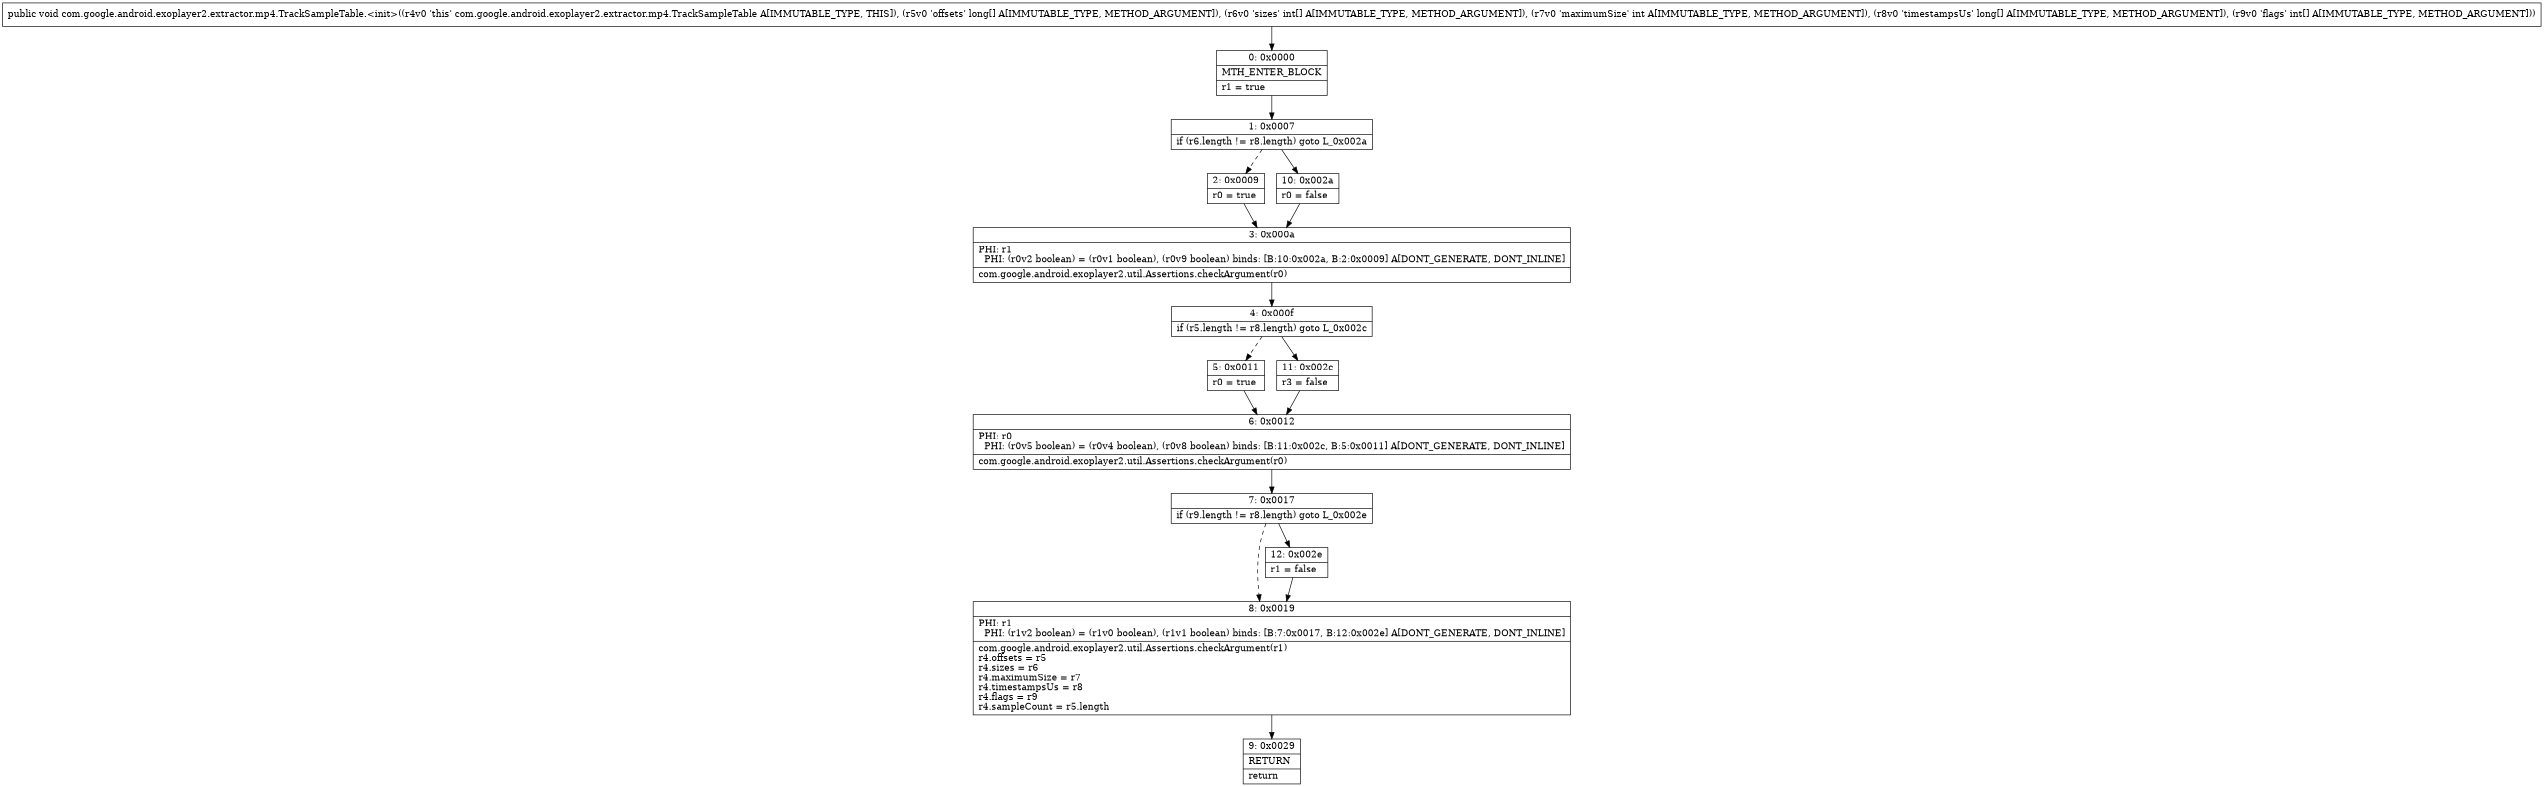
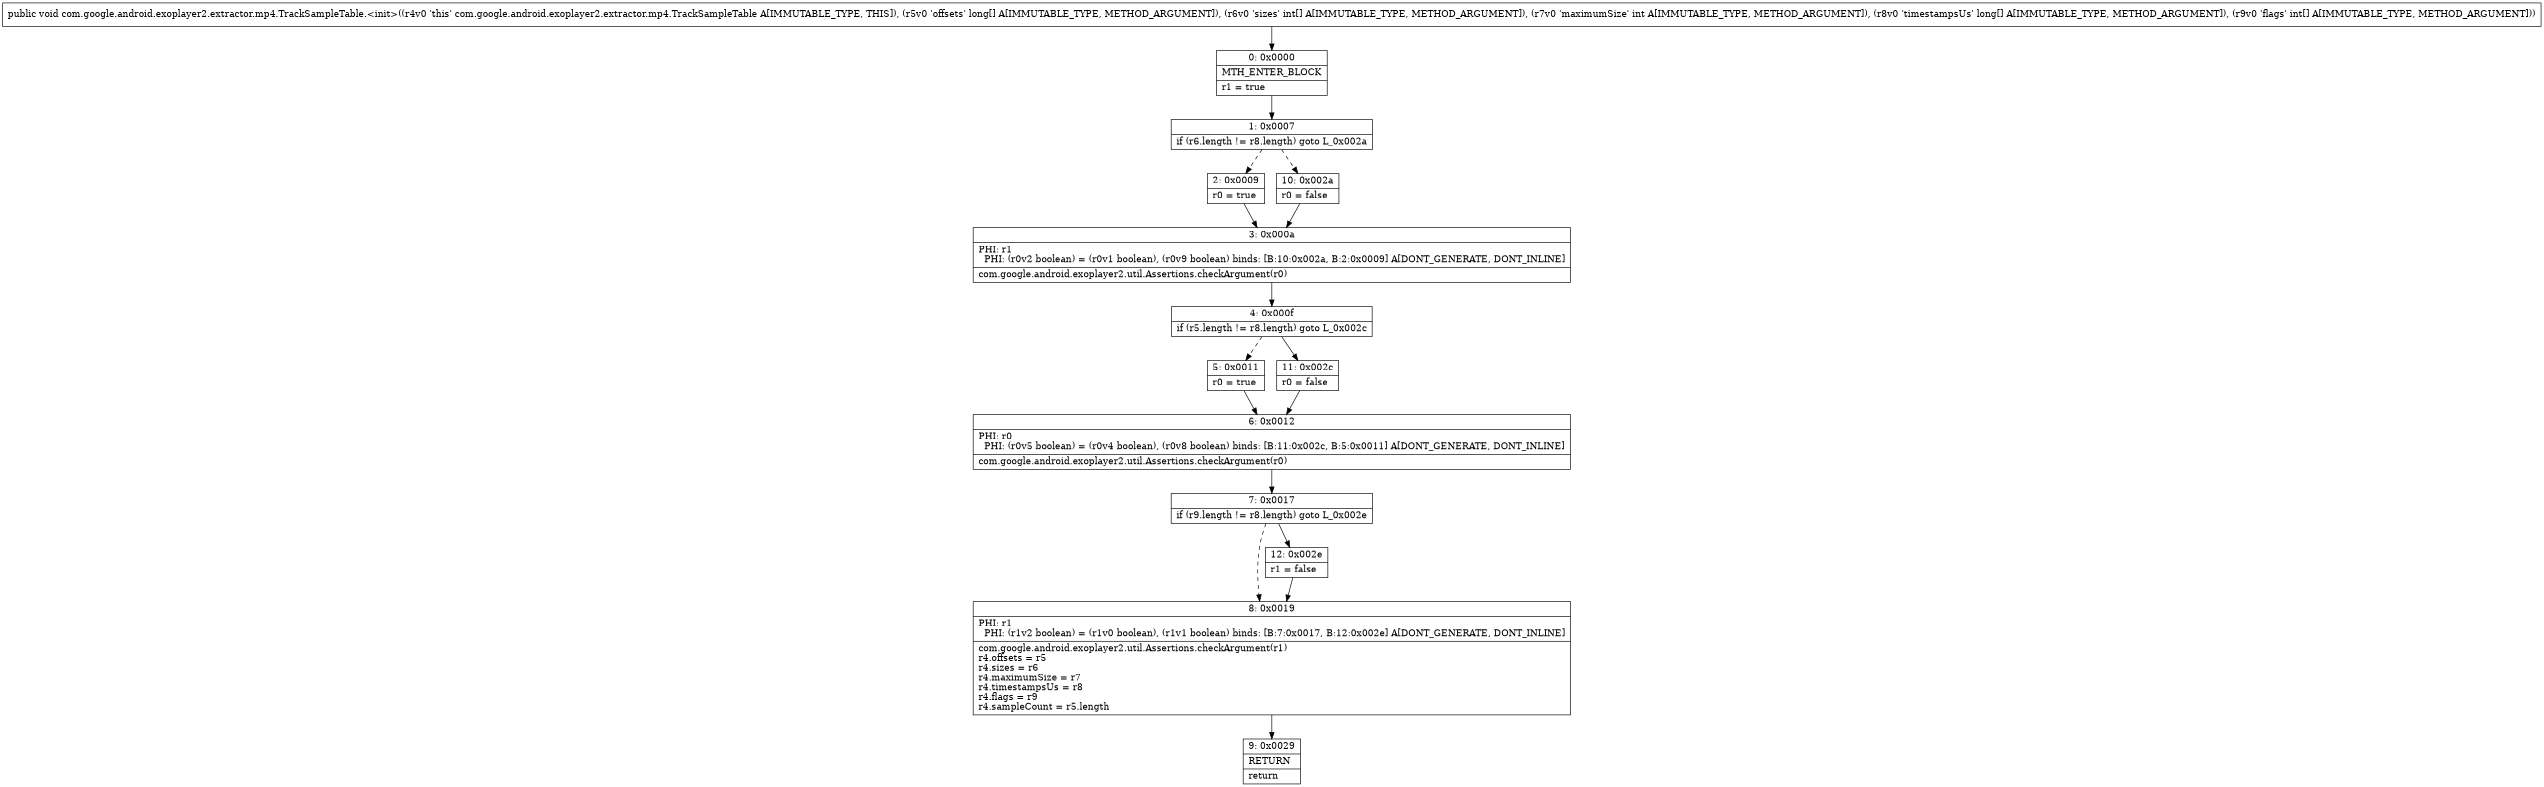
(1288, 159) -> (1288, 159)
(1305, 383) -> (1305, 383)
